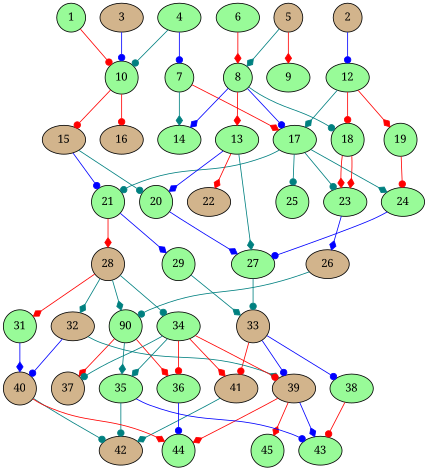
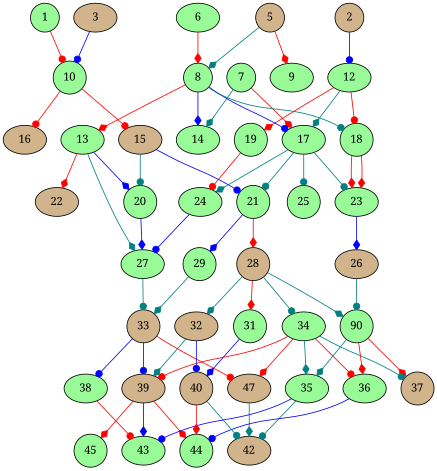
(179, 18) -> none
(236, 388) -> (249, 388)
